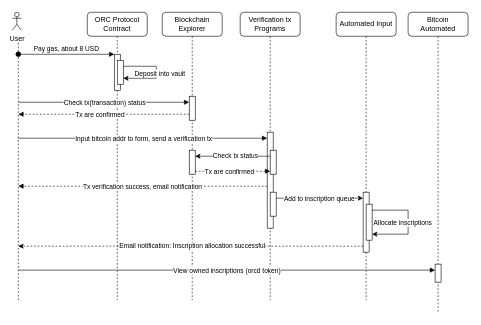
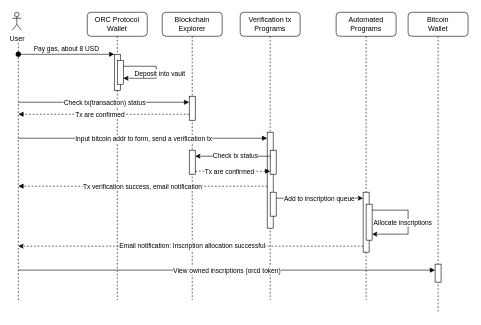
(117, 24) -> (117, 24)
(366, 24) -> (366, 24)
(438, 24) -> (438, 24)
